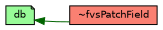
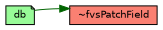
(57, 22) -> (47, 9)
